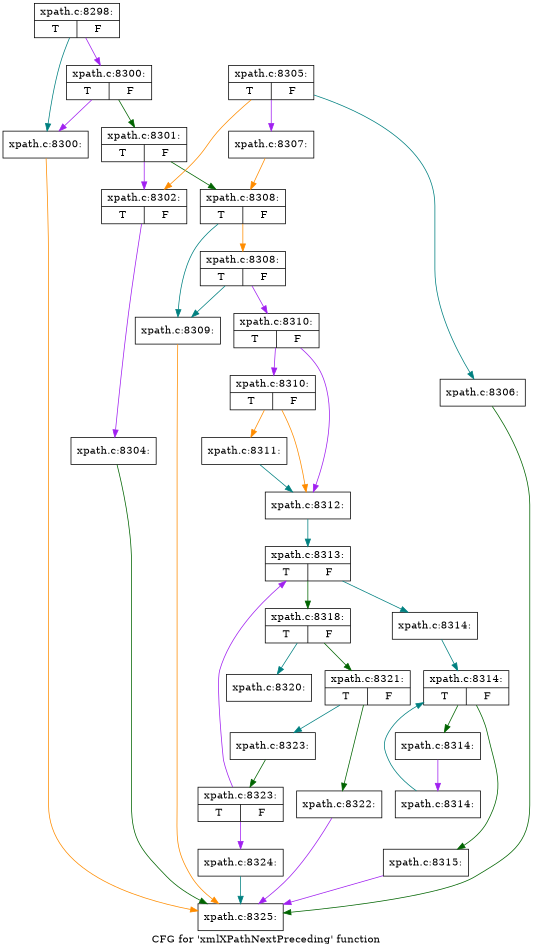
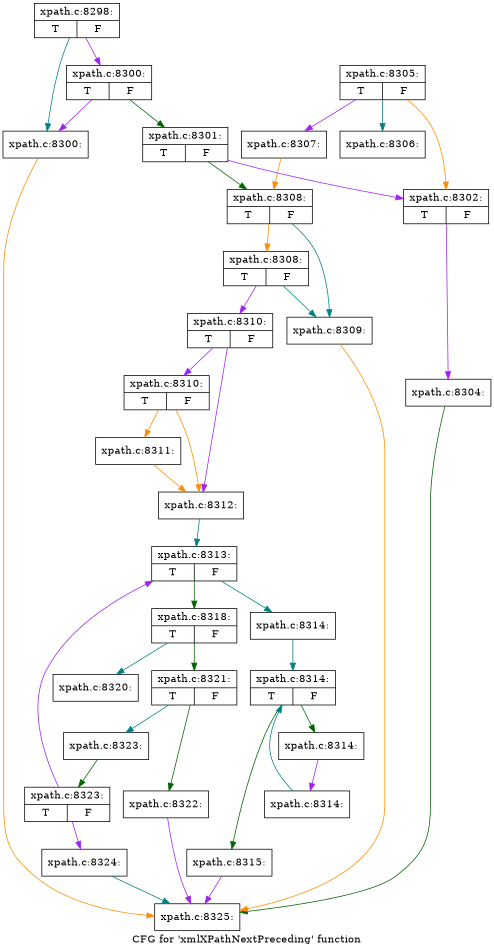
(273, 476) -> (167, 476)
(530, 744) -> none
